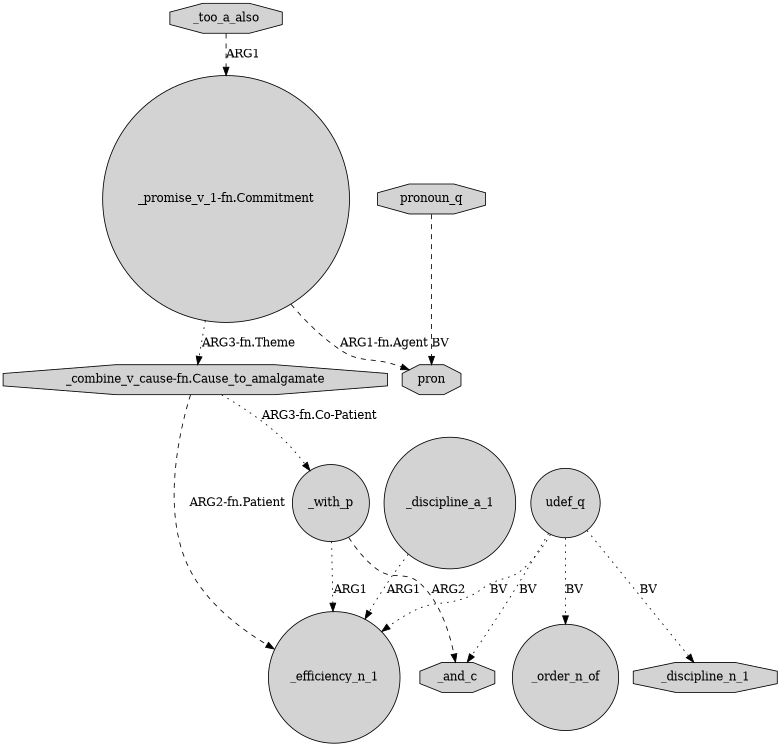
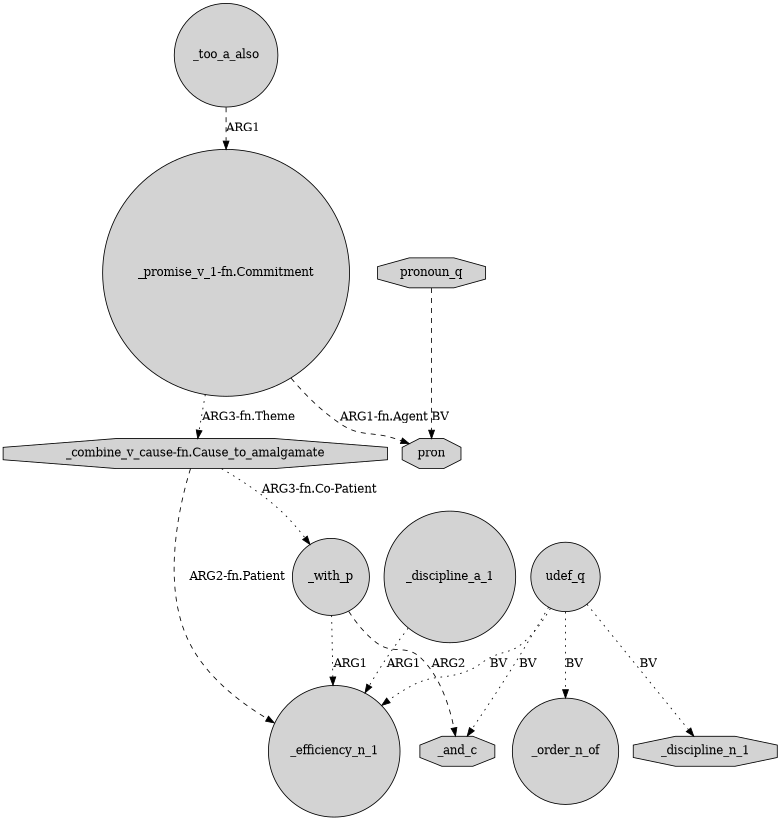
(226, 18) -> (226, 55)
